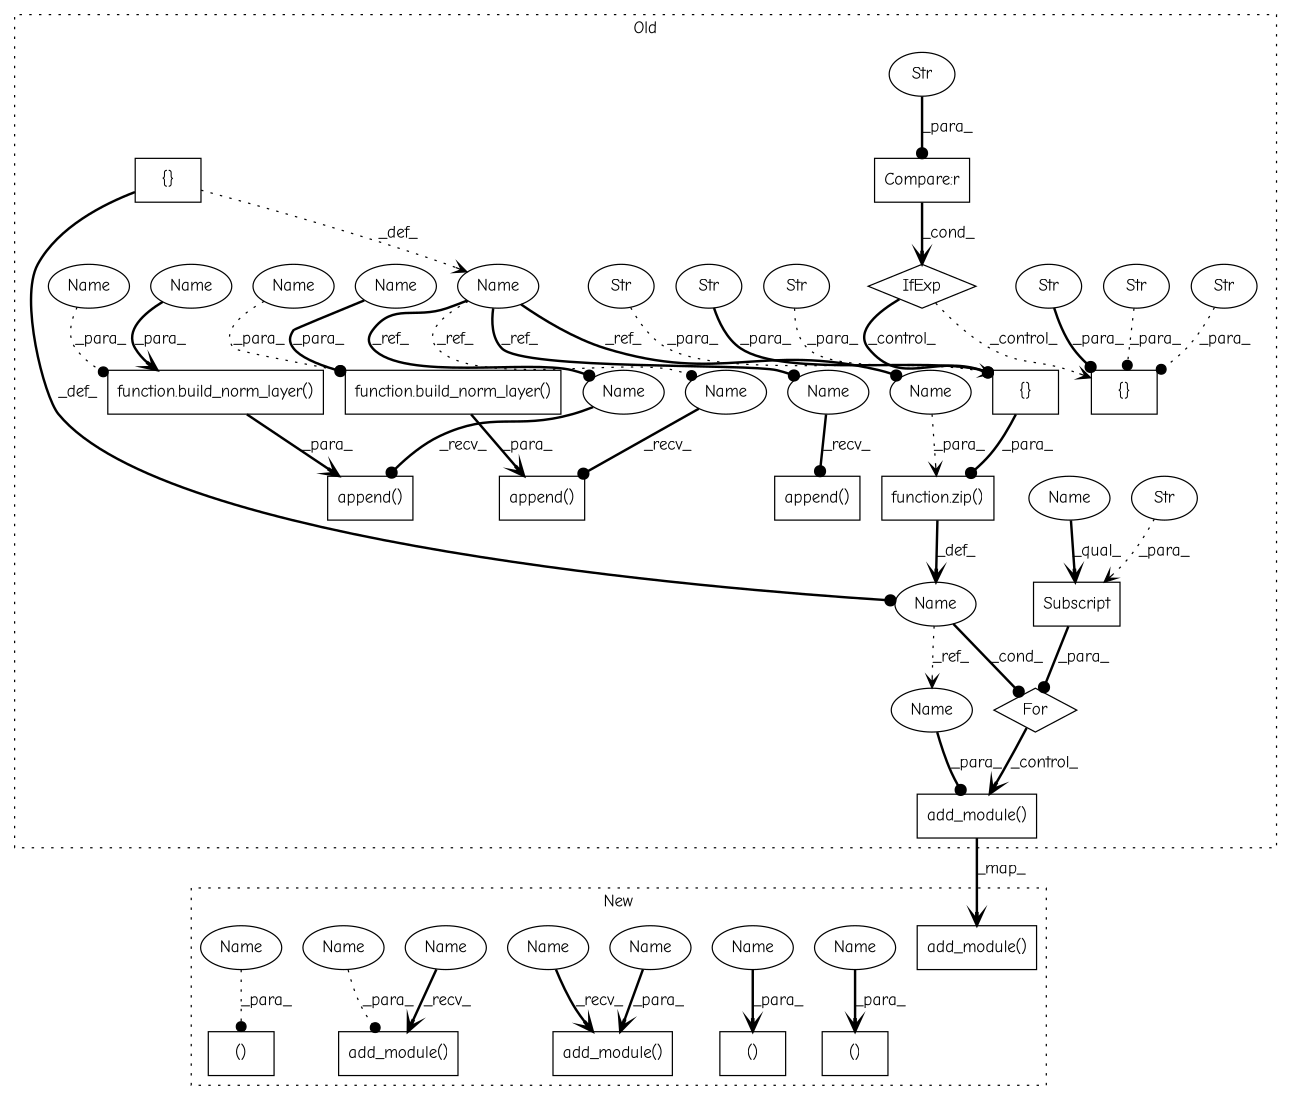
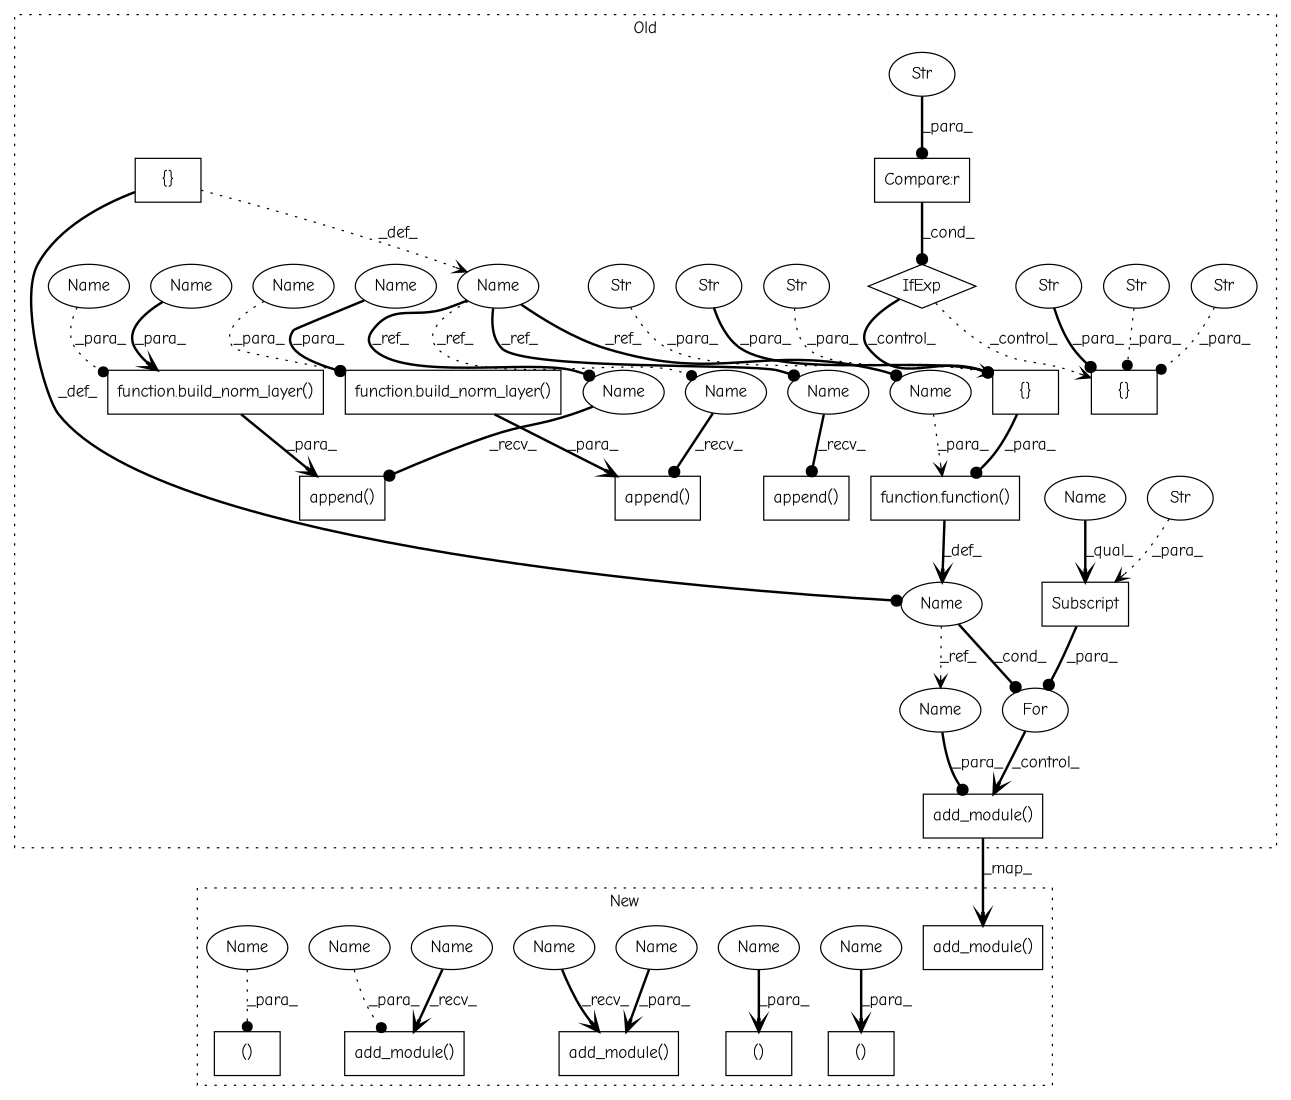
(922, 227) -> (922, 228)
(938, 498) -> (945, 498)
(1035, 710) -> (1035, 710)
